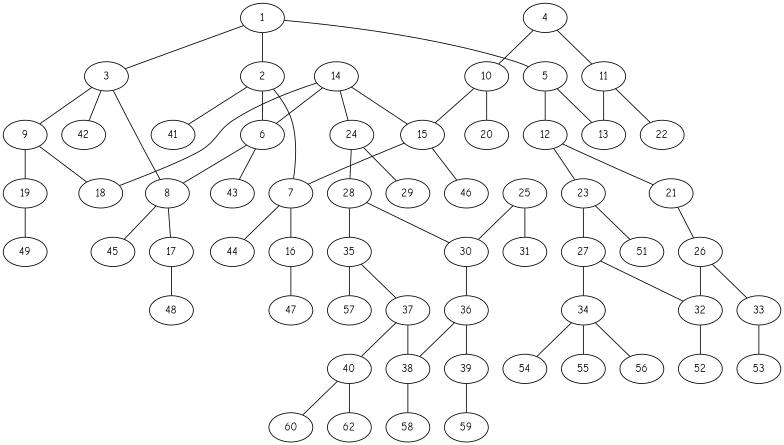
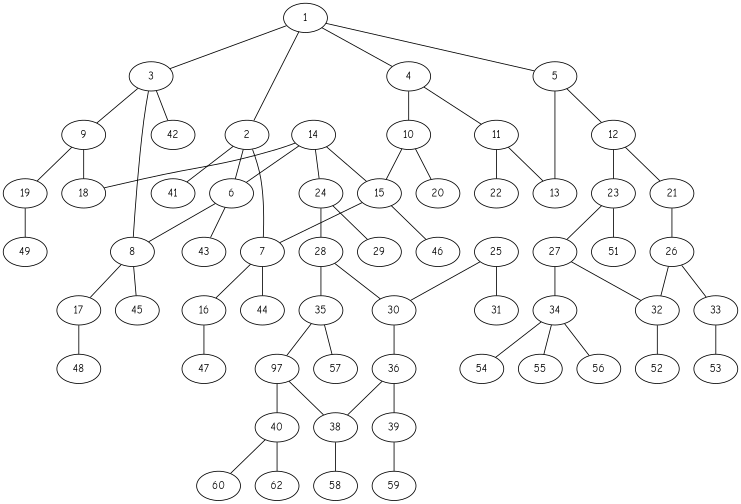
none -> (357, 47)
(408, 310) -> (277, 369)
